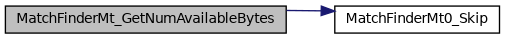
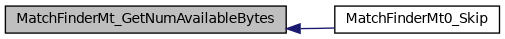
(304, 11) -> (318, 28)
